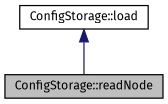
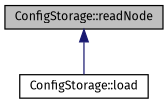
(84, 58) -> (84, 58)
